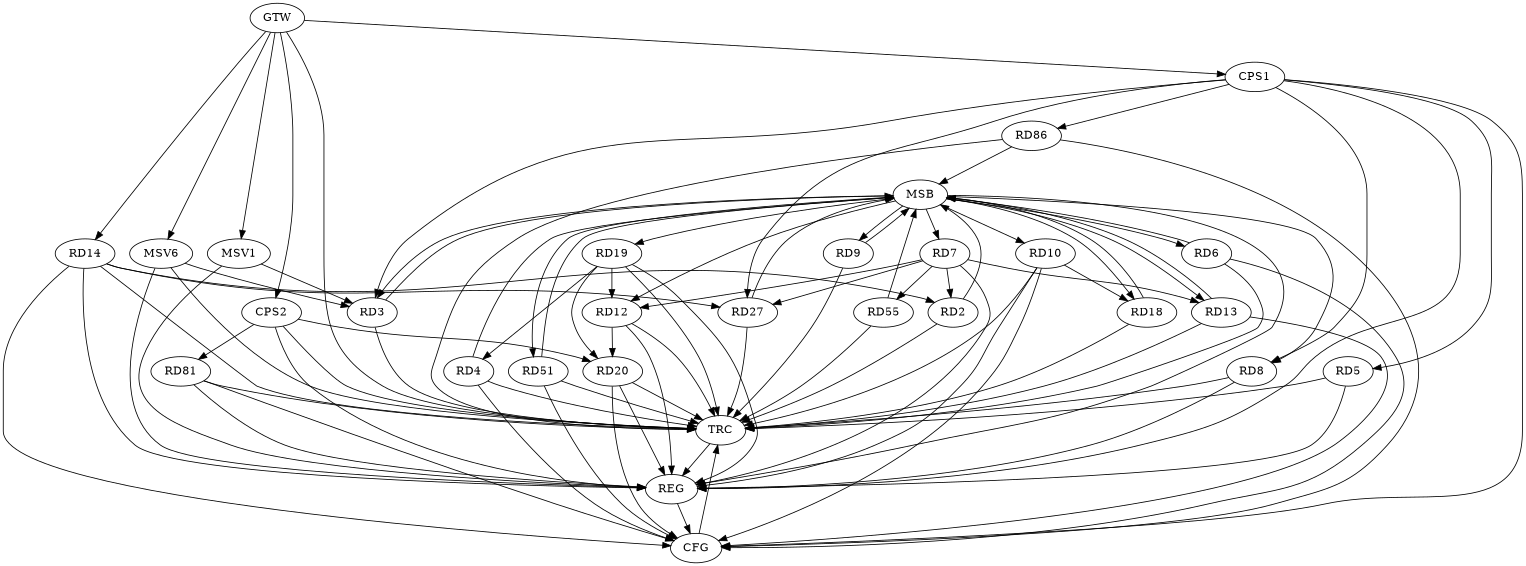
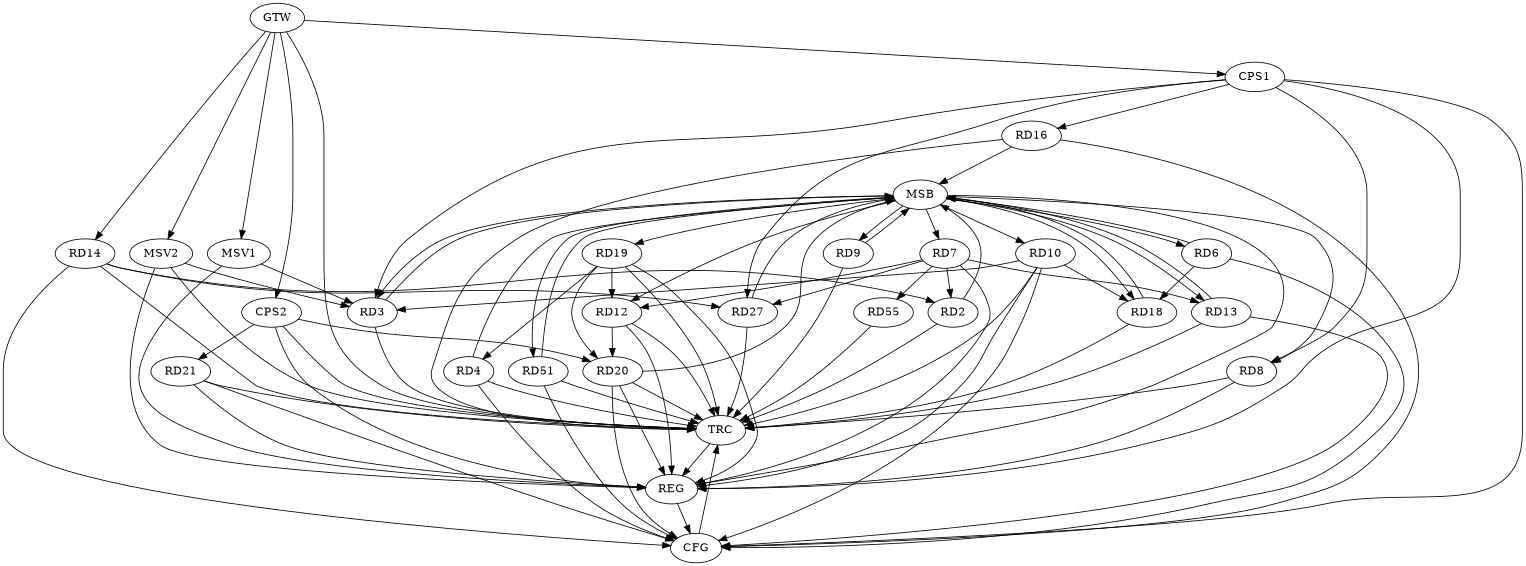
(1032, 136) -> (1032, 136)
(161, 254) -> (161, 254)
(901, 258) -> (793, 317)
none -> (713, 288)
(181, 371) -> (181, 371)
(1348, 371) -> none
(1051, 396) -> (1174, 285)
(220, 466) -> none
